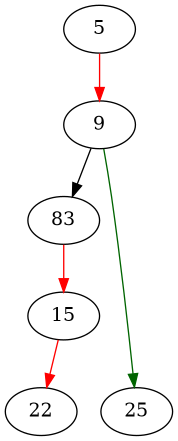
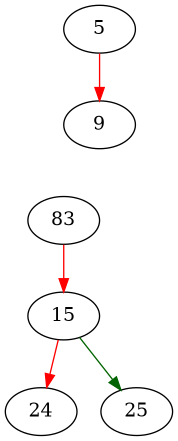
(84, 166) -> none
(120, 261) -> (96, 359)
(41, 412) -> (41, 412)
